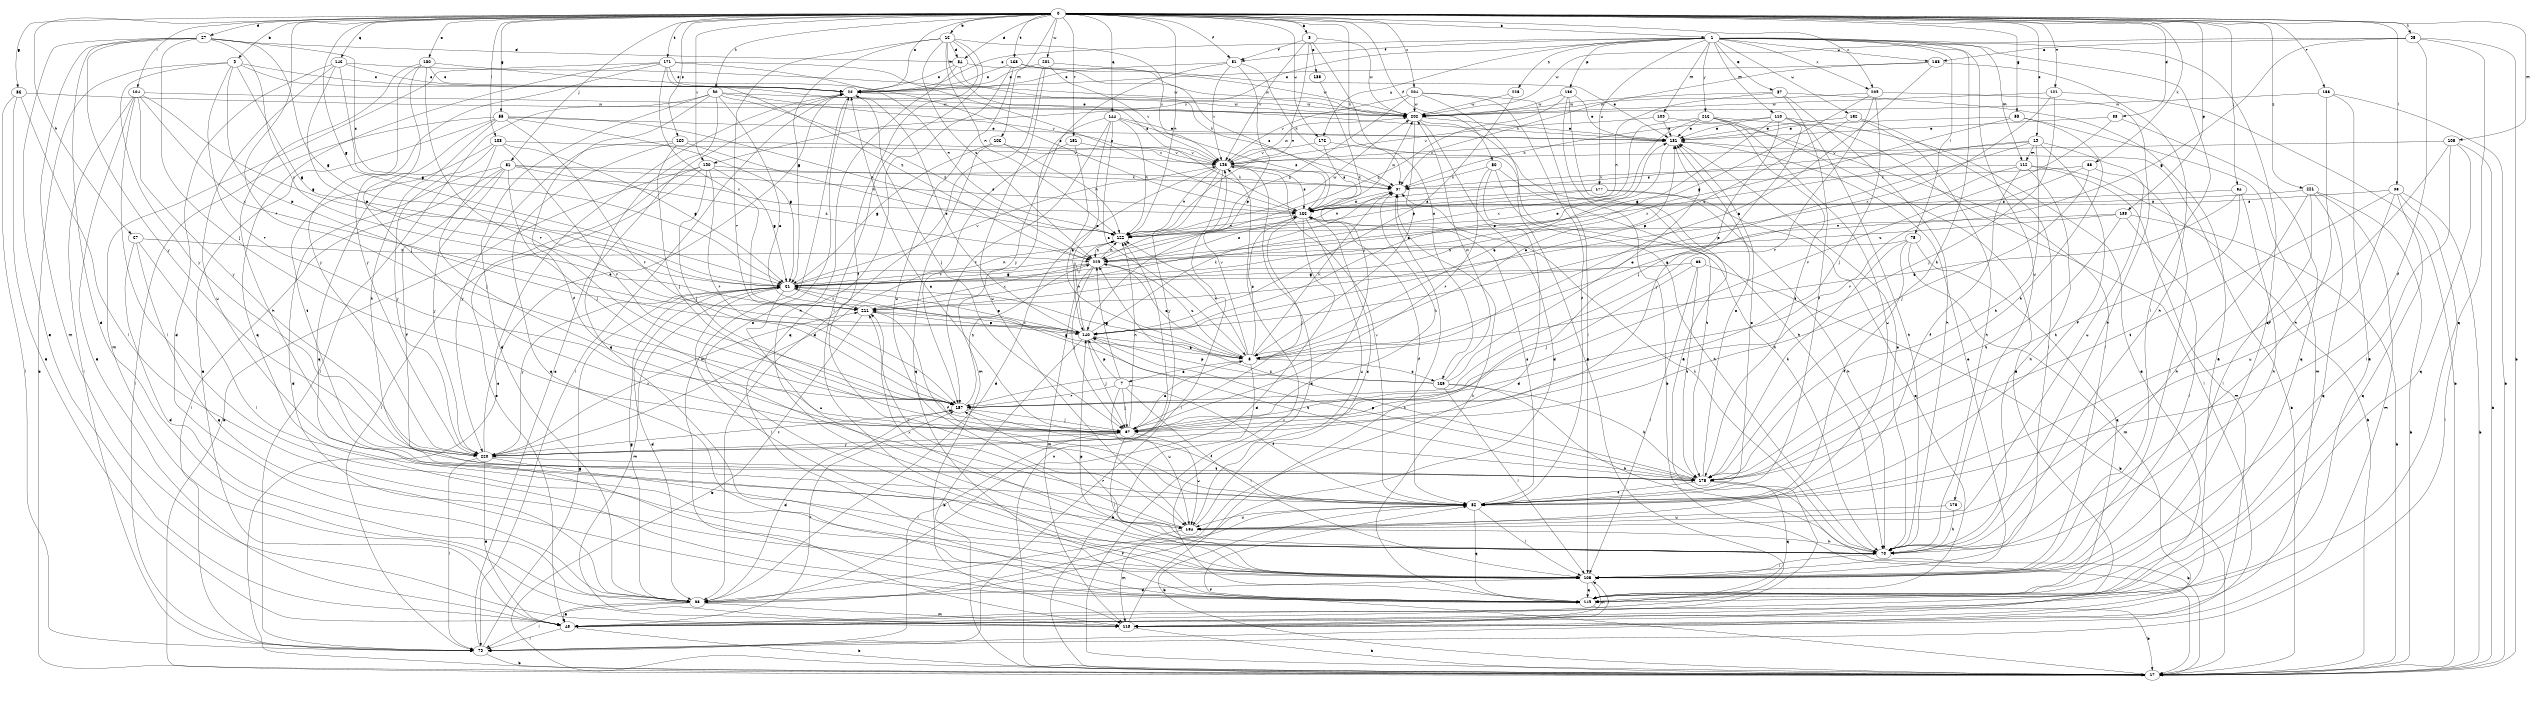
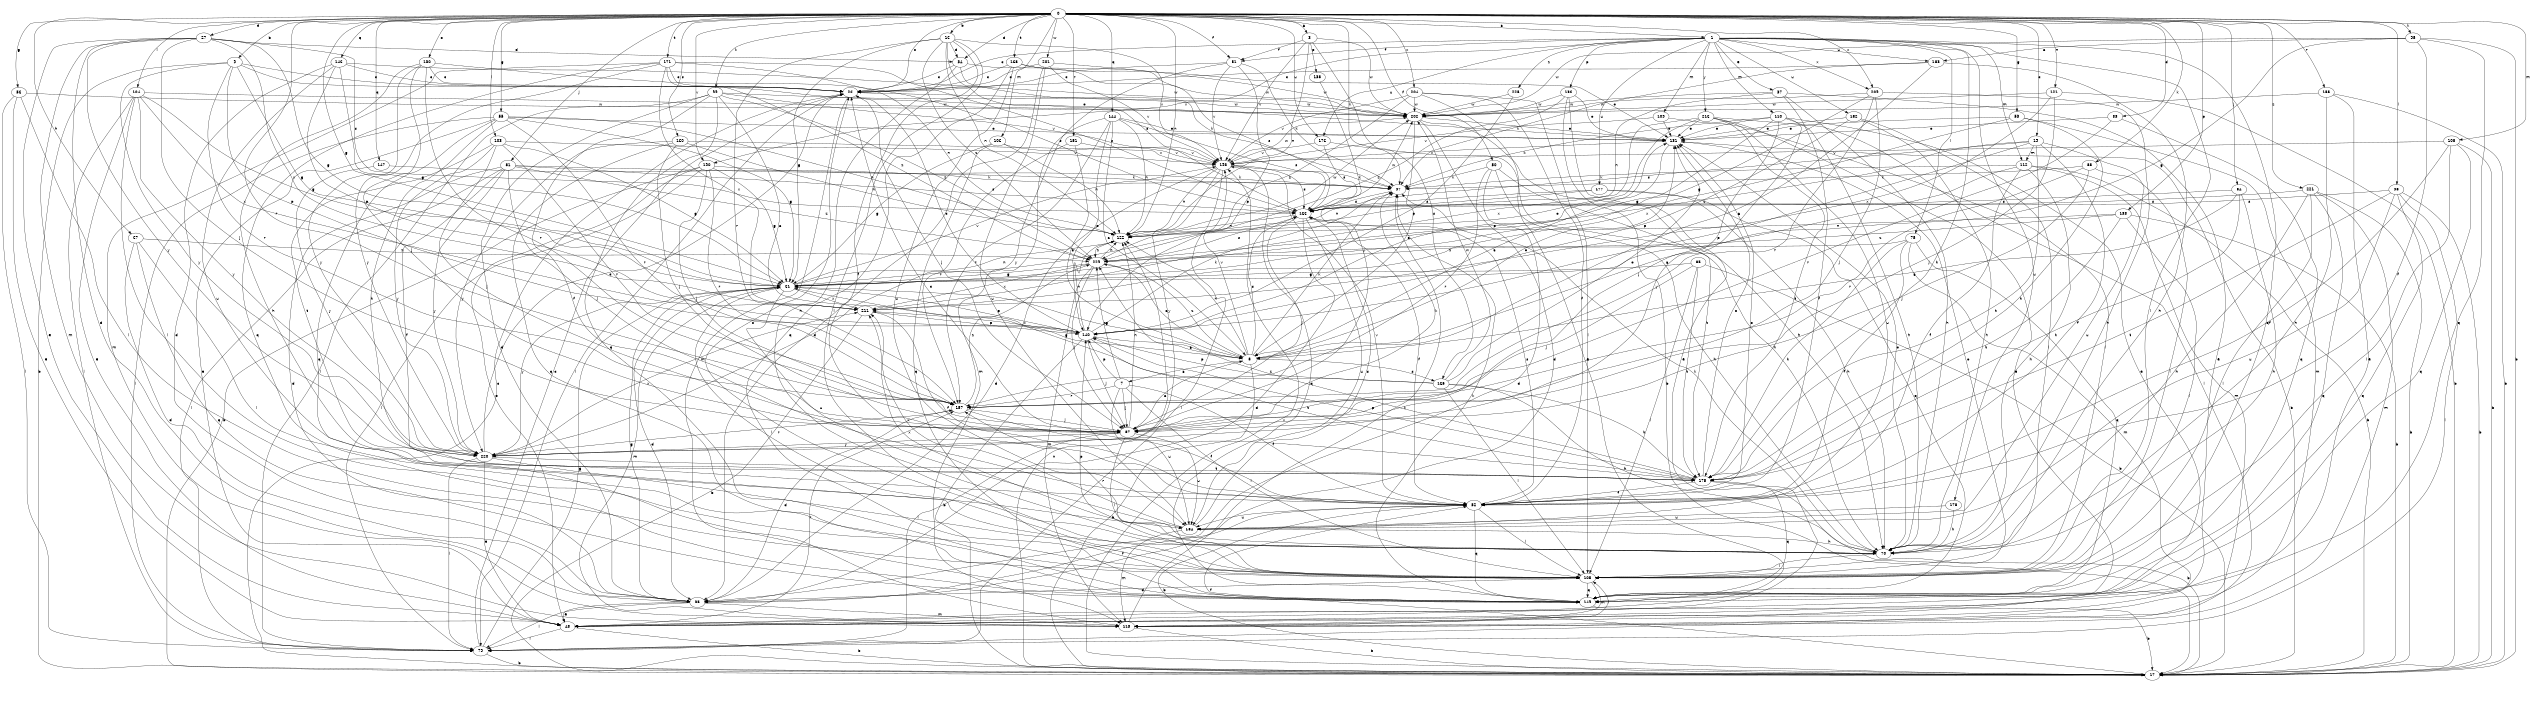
(715, 92) -> (715, 92)
none -> (381, 165)
